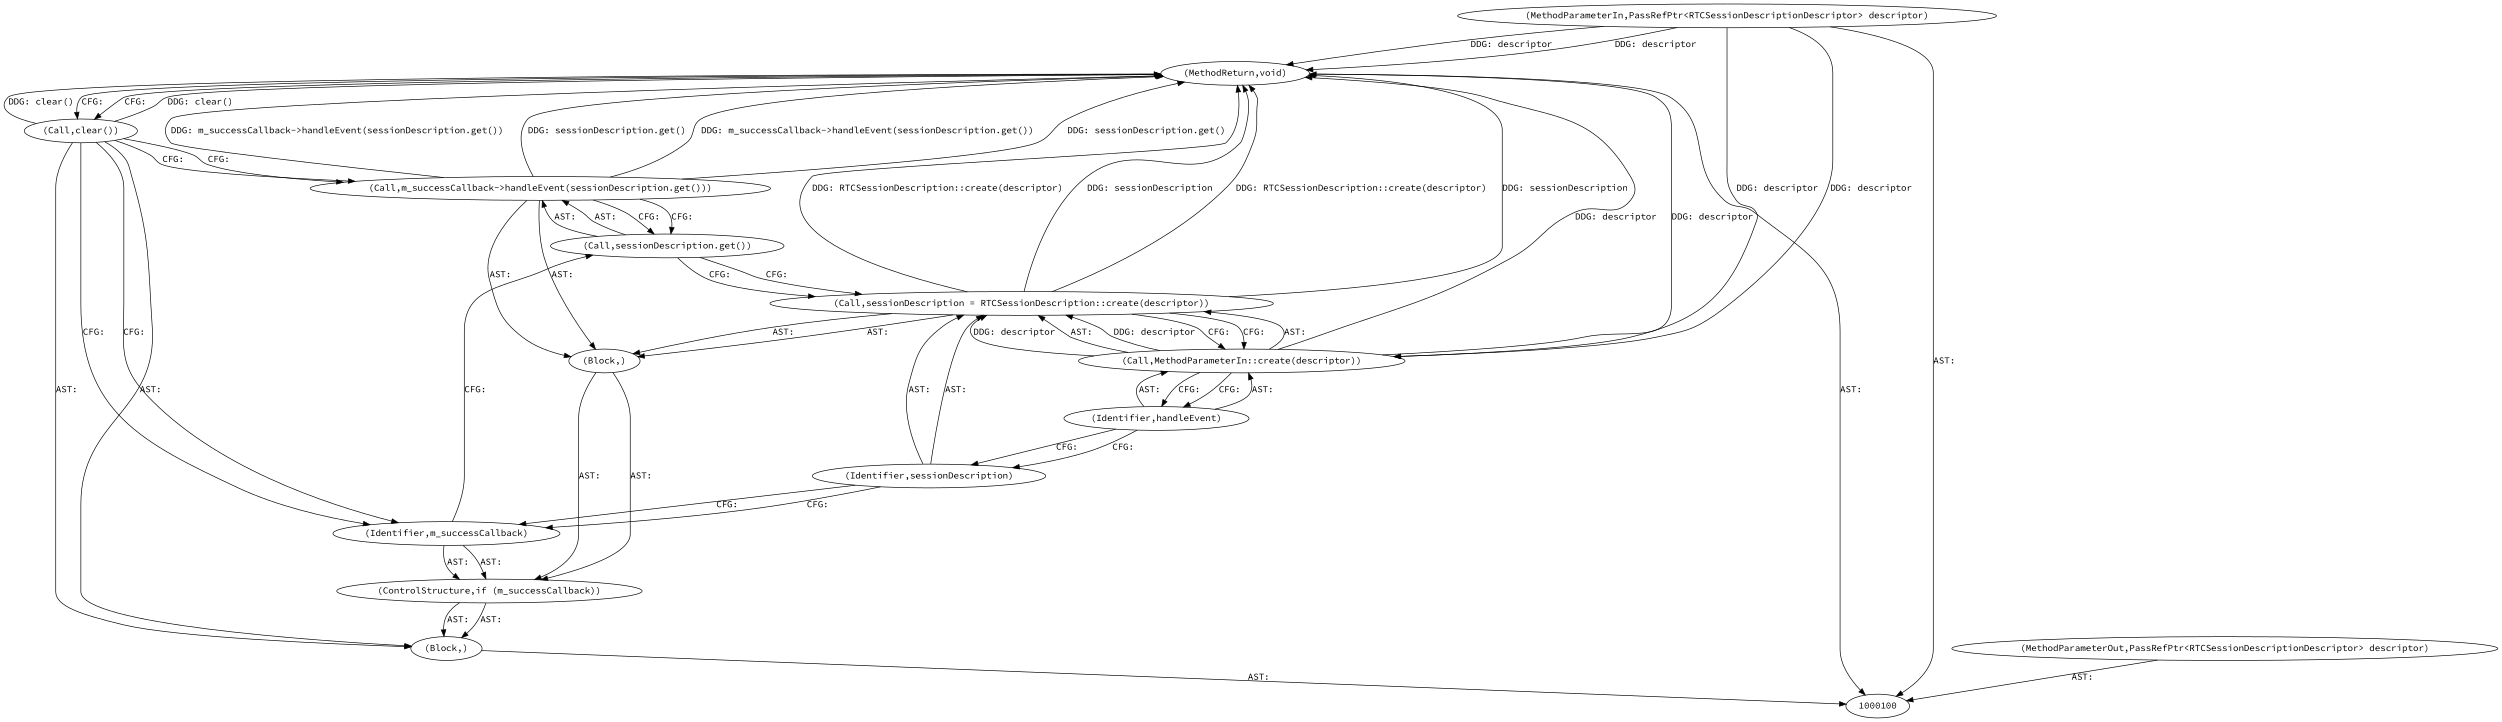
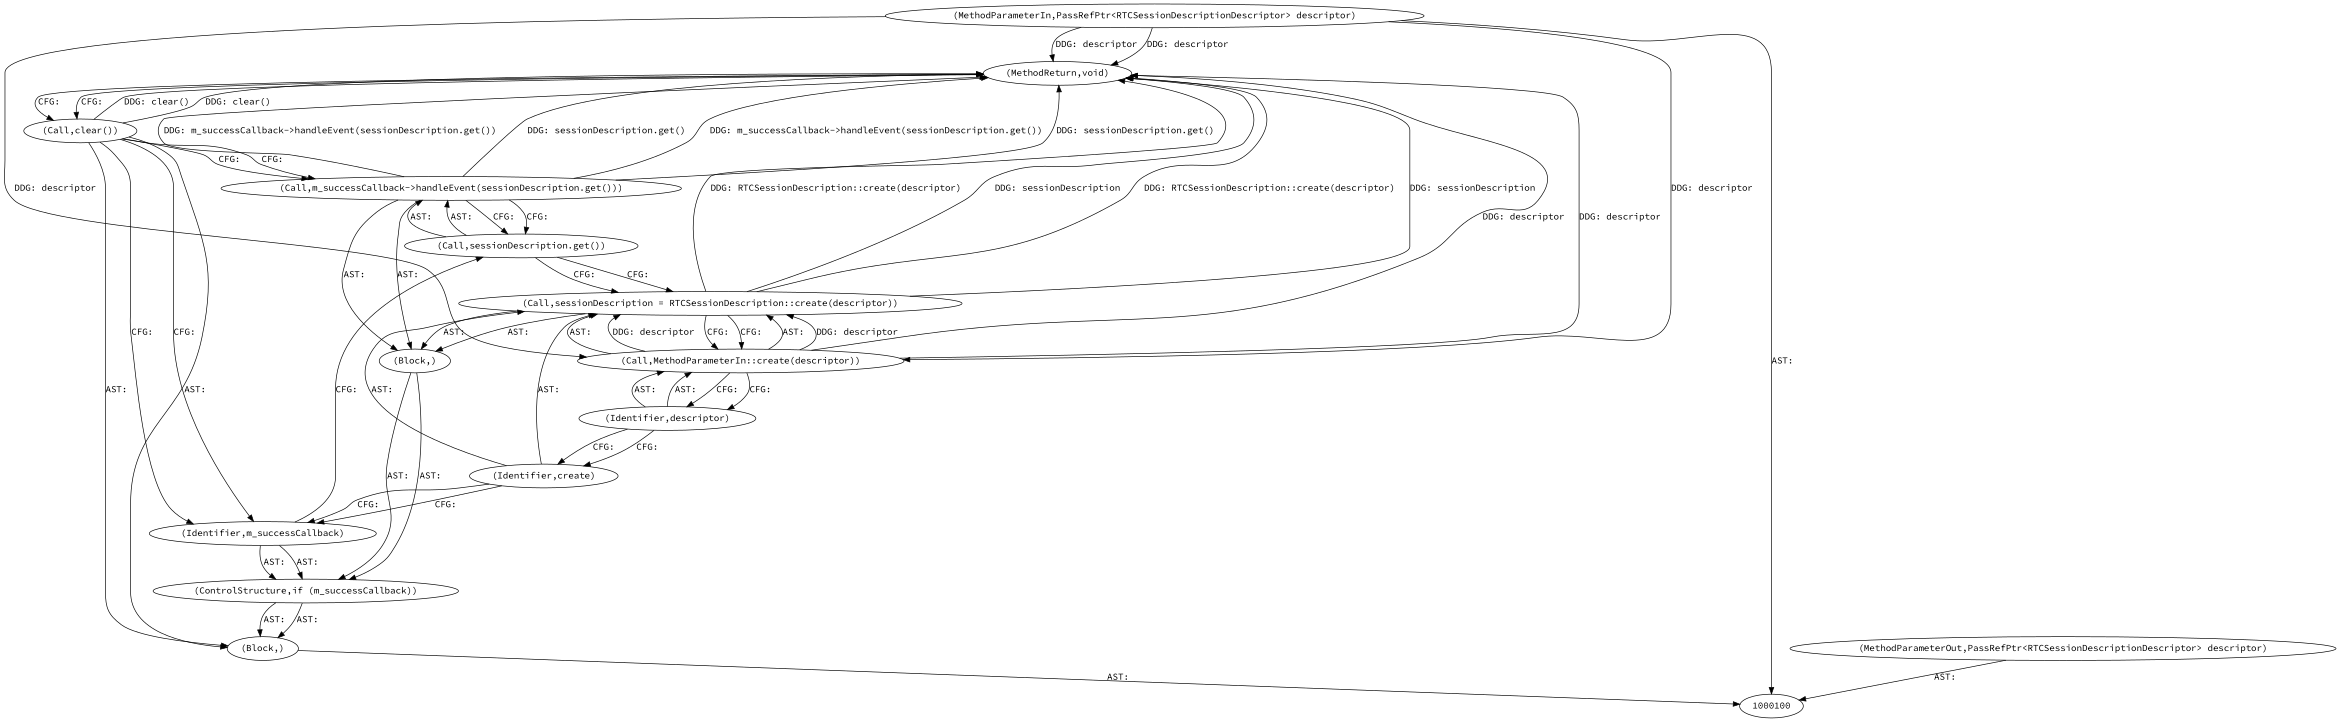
(1732, 205) -> none
(1156, 418) -> (667, 418)
(929, 476) -> (544, 476)
